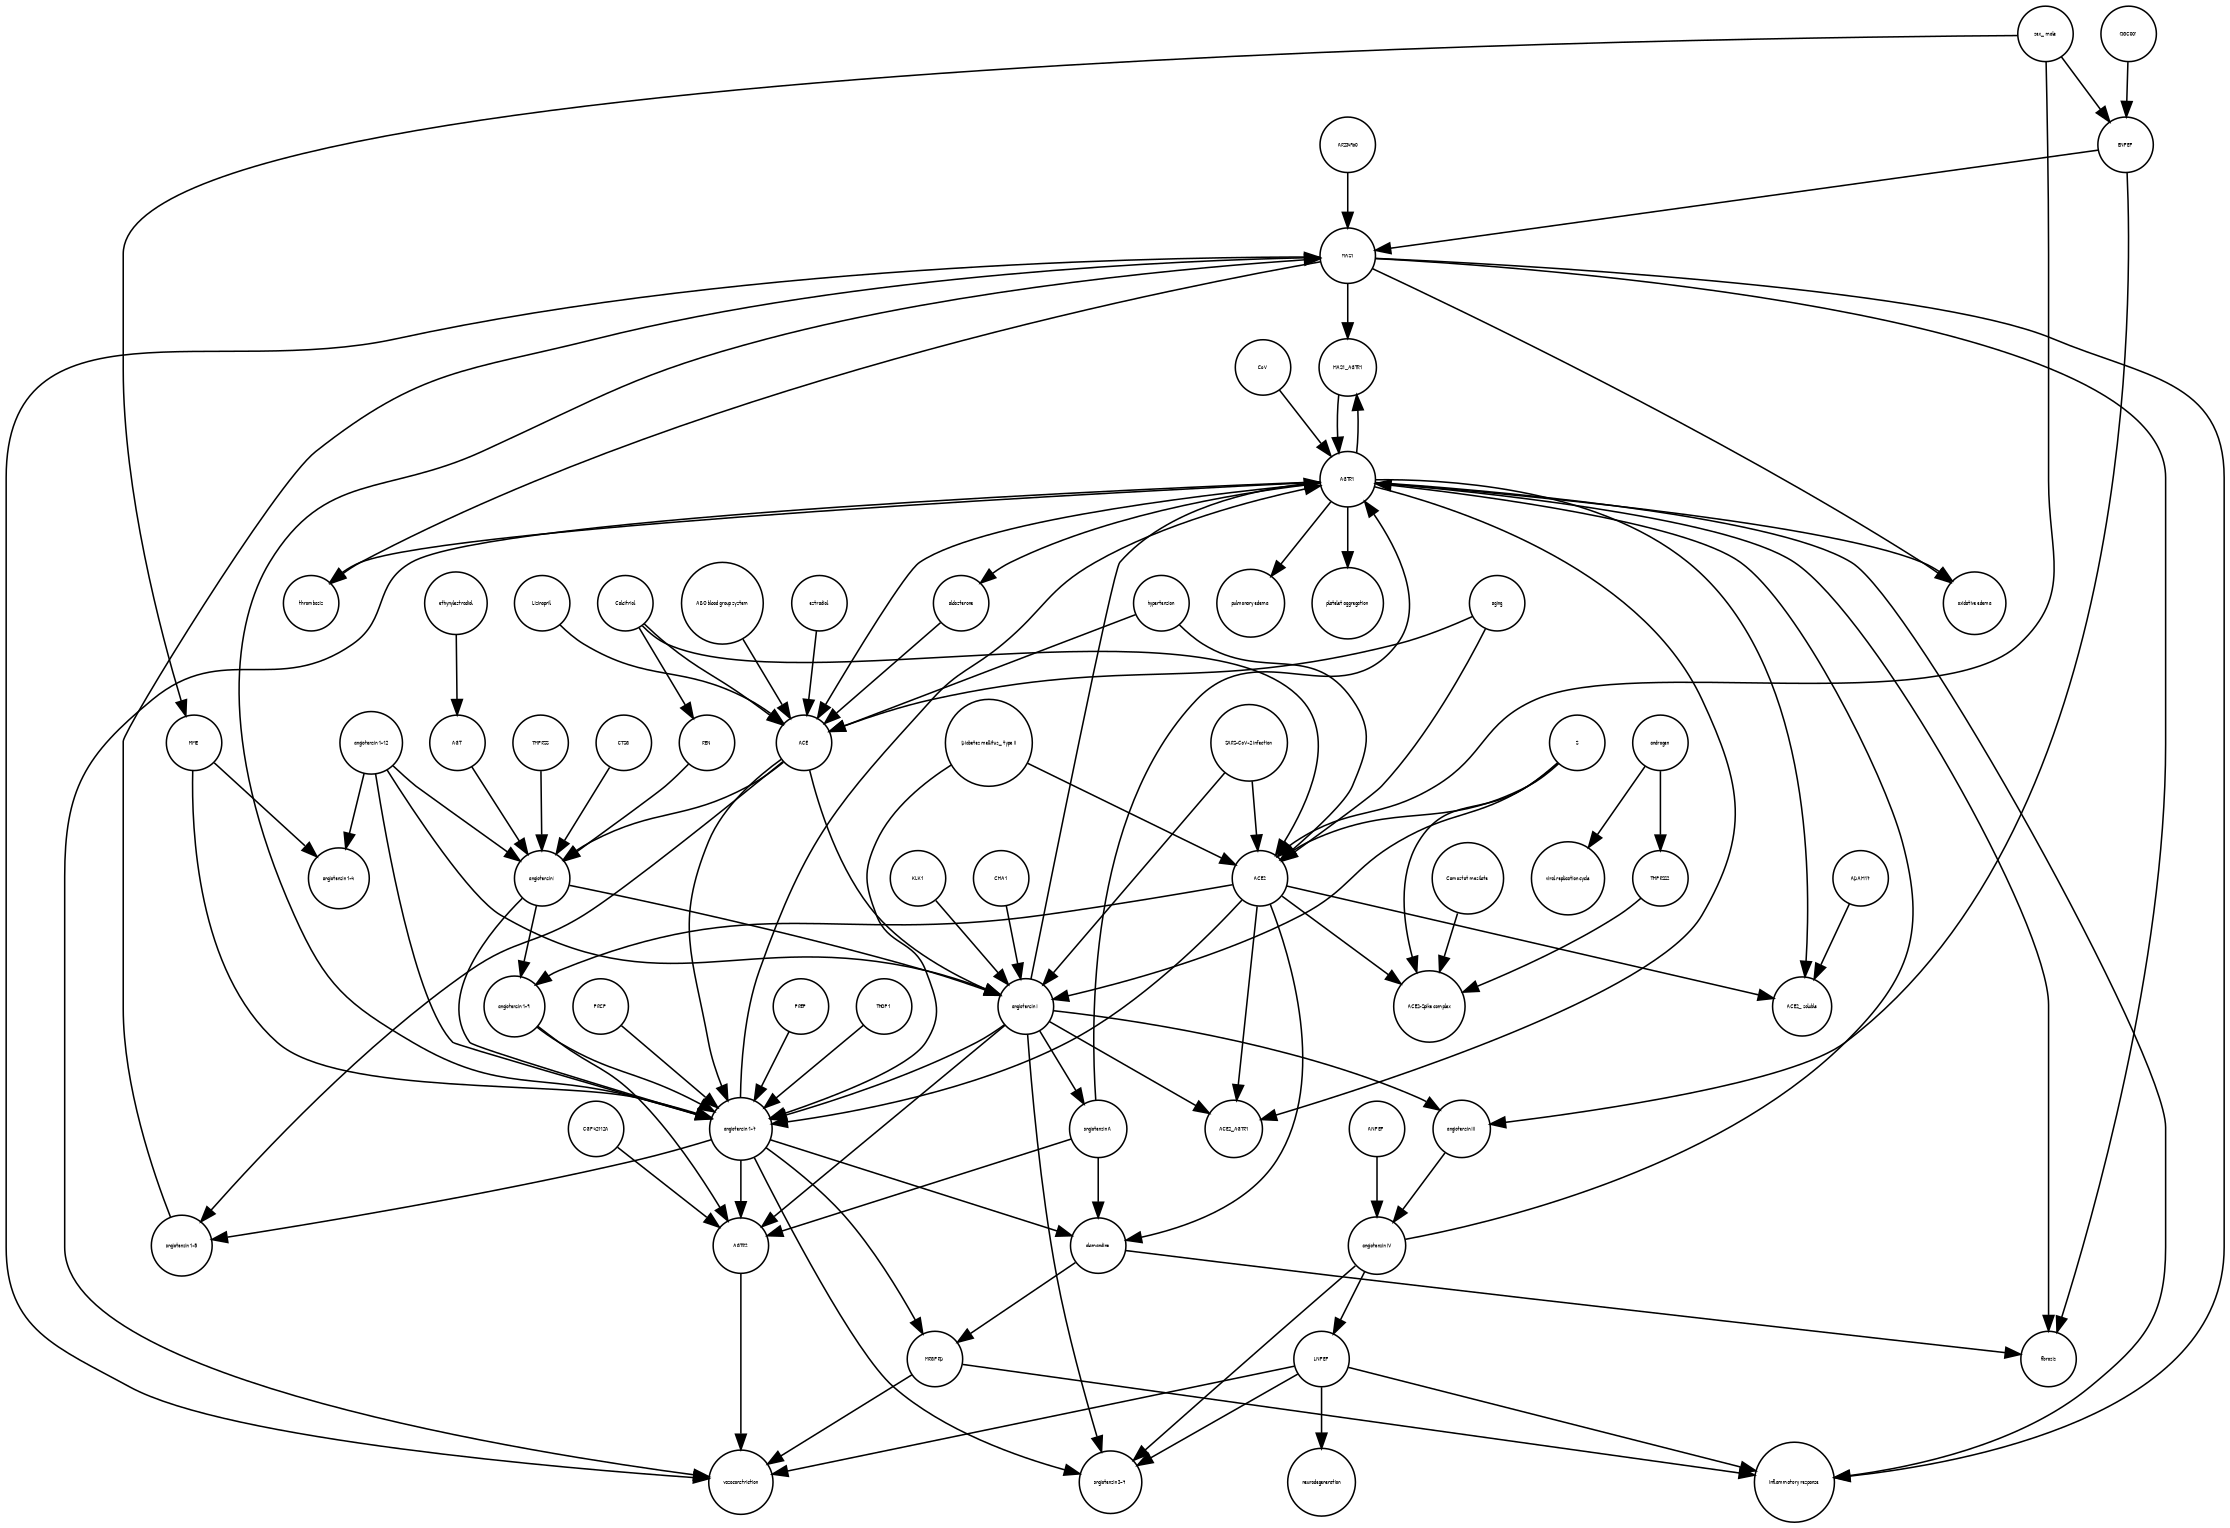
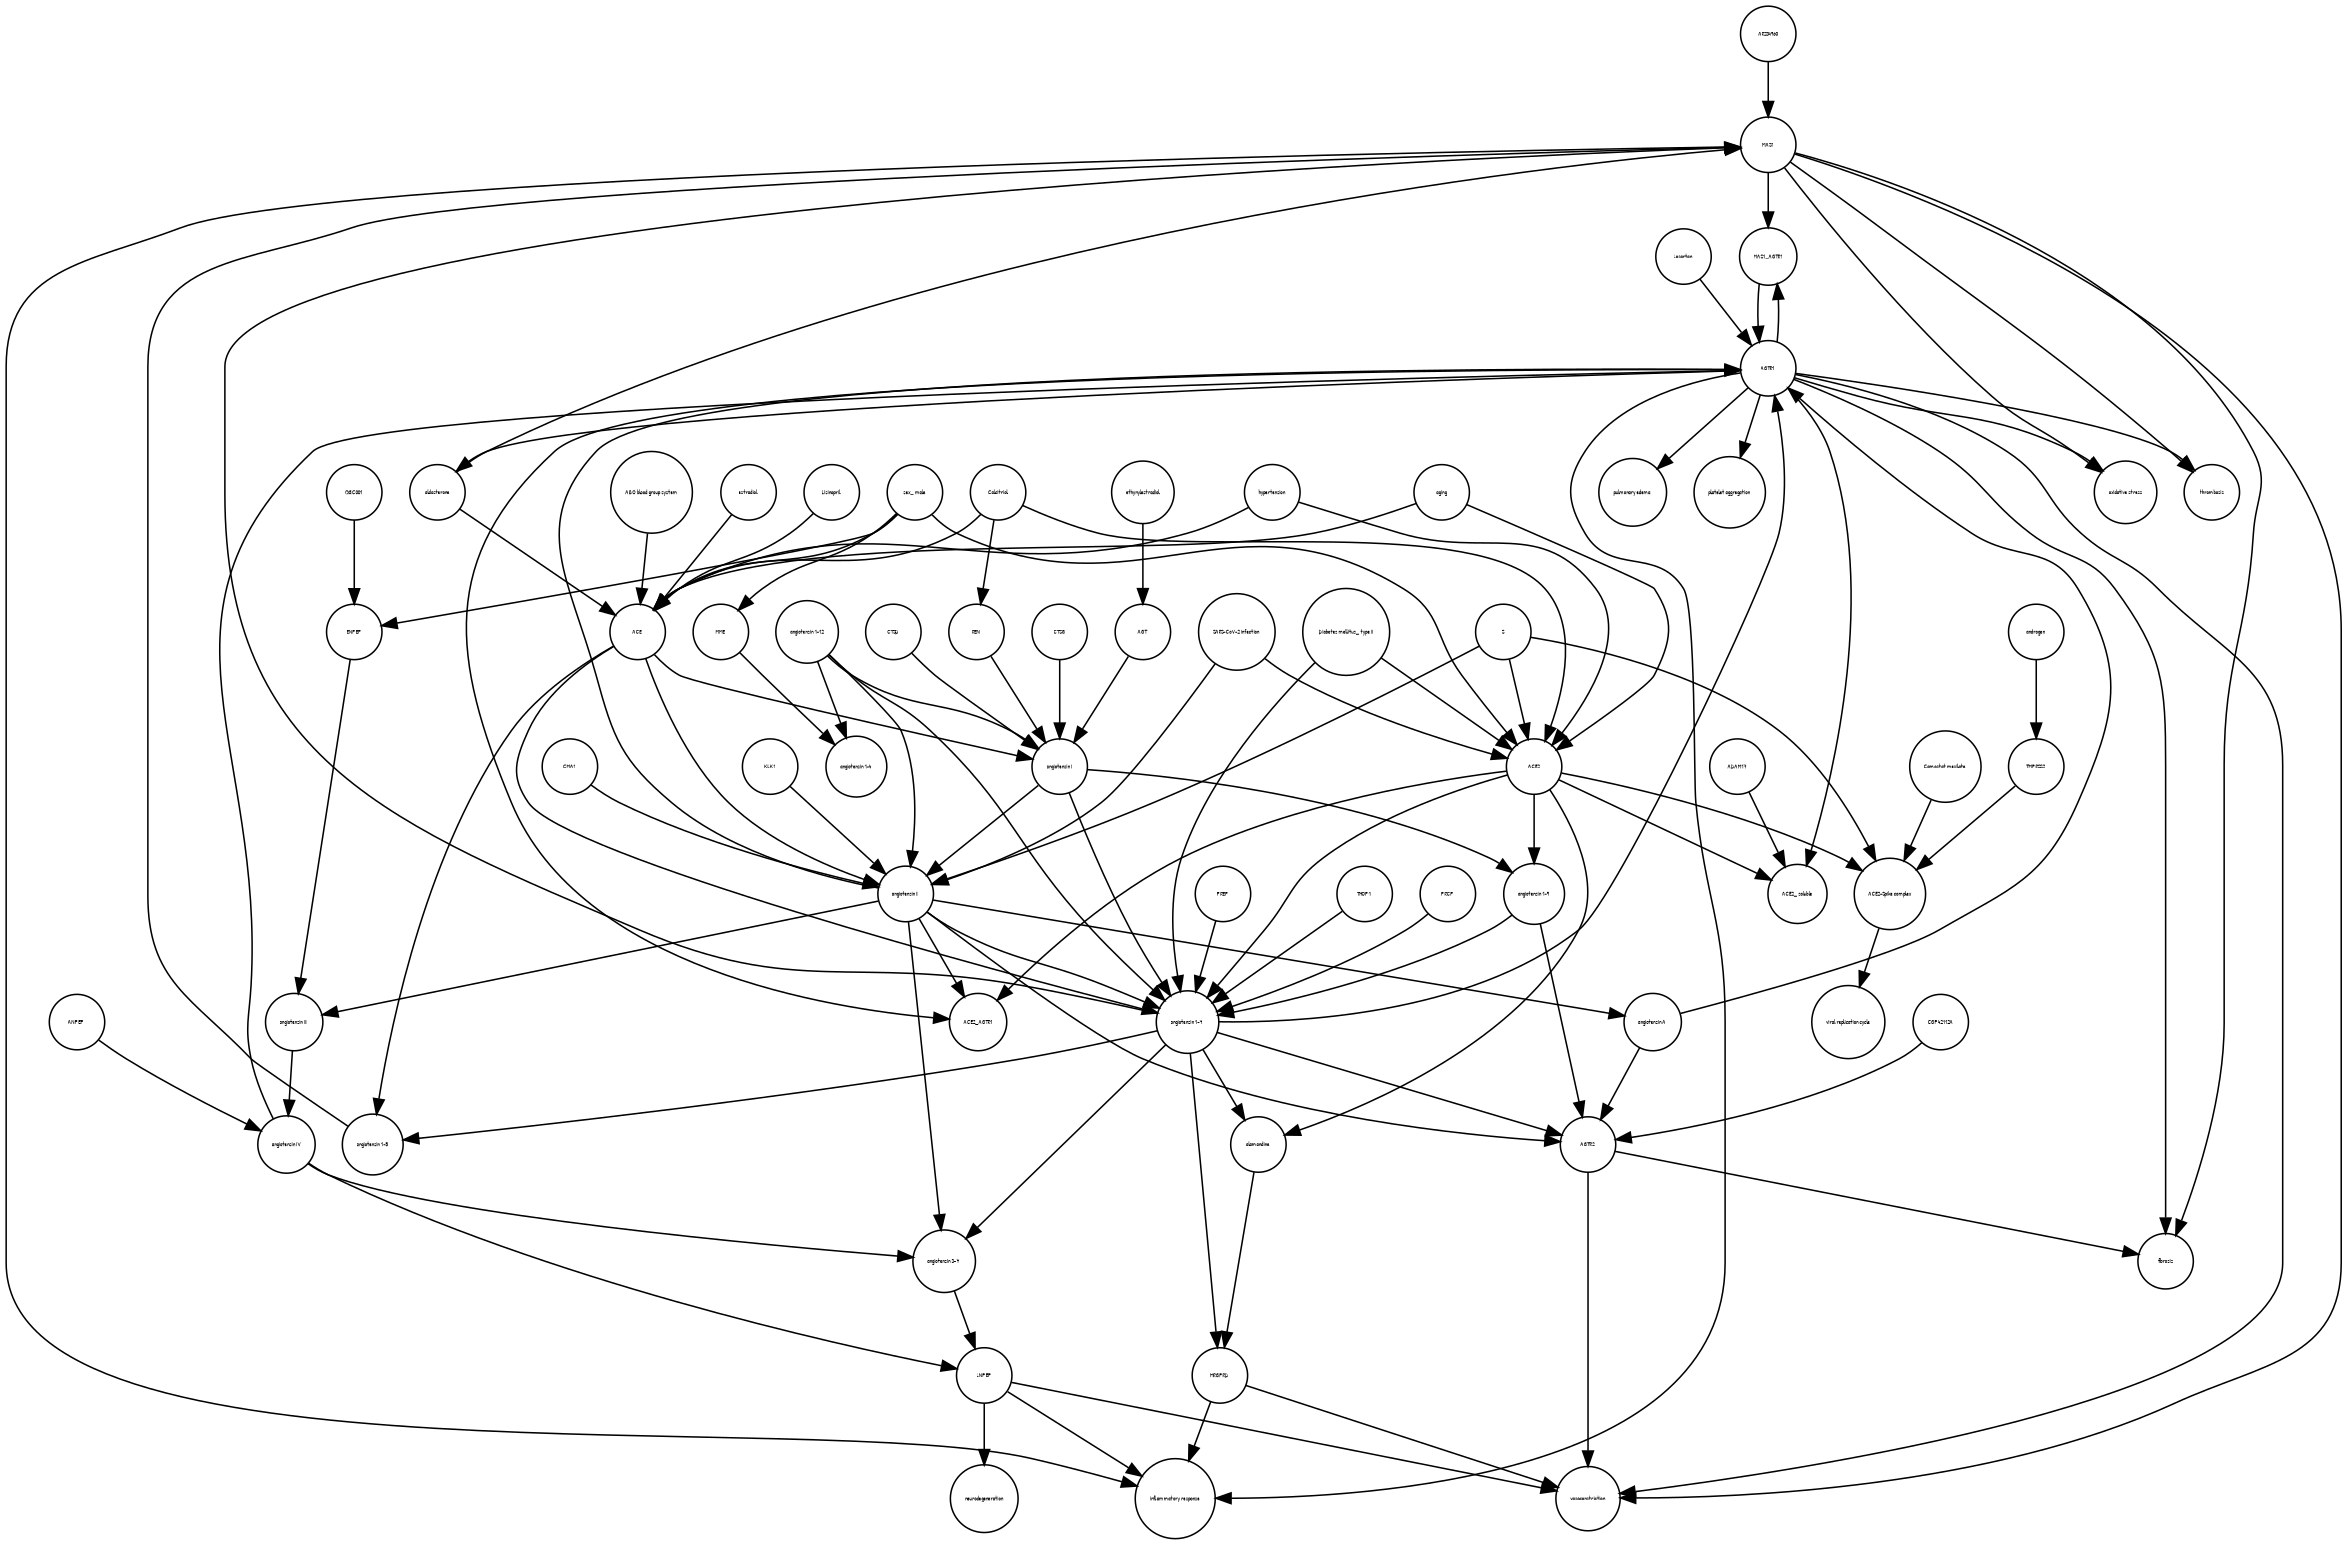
(1744, 199) -> (1075, 254)
(1263, 367) -> (1684, 257)
(1033, 524) -> (783, 560)
(1975, 603) -> (2126, 492)
(541, 743) -> (893, 632)
(1621, 800) -> (1873, 947)
(322, 1064) -> none
(1098, 1180) -> none
(1565, 1303) -> (1869, 1201)
(1224, 1416) -> (962, 1312)
